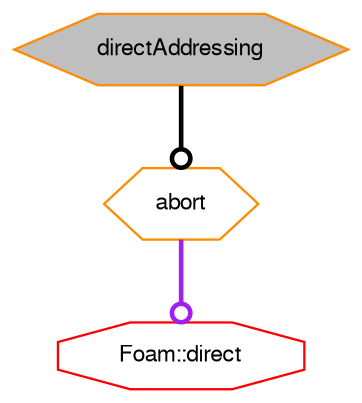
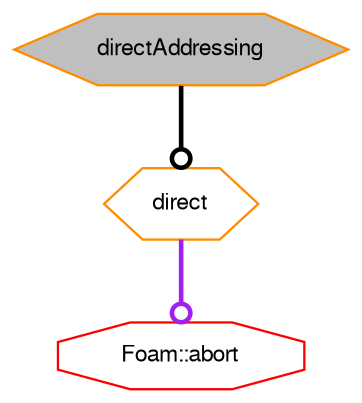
(181, 204) -> (181, 204)
(181, 356) -> (181, 356)
